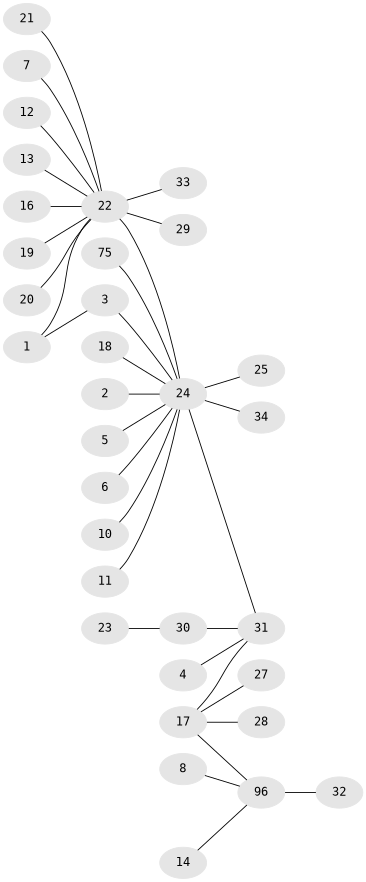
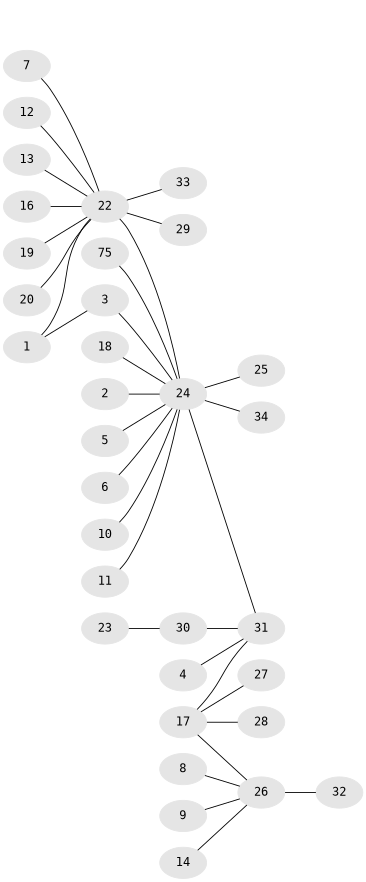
(27, 19) -> none
(261, 793) -> (261, 793)
none -> (183, 816)
